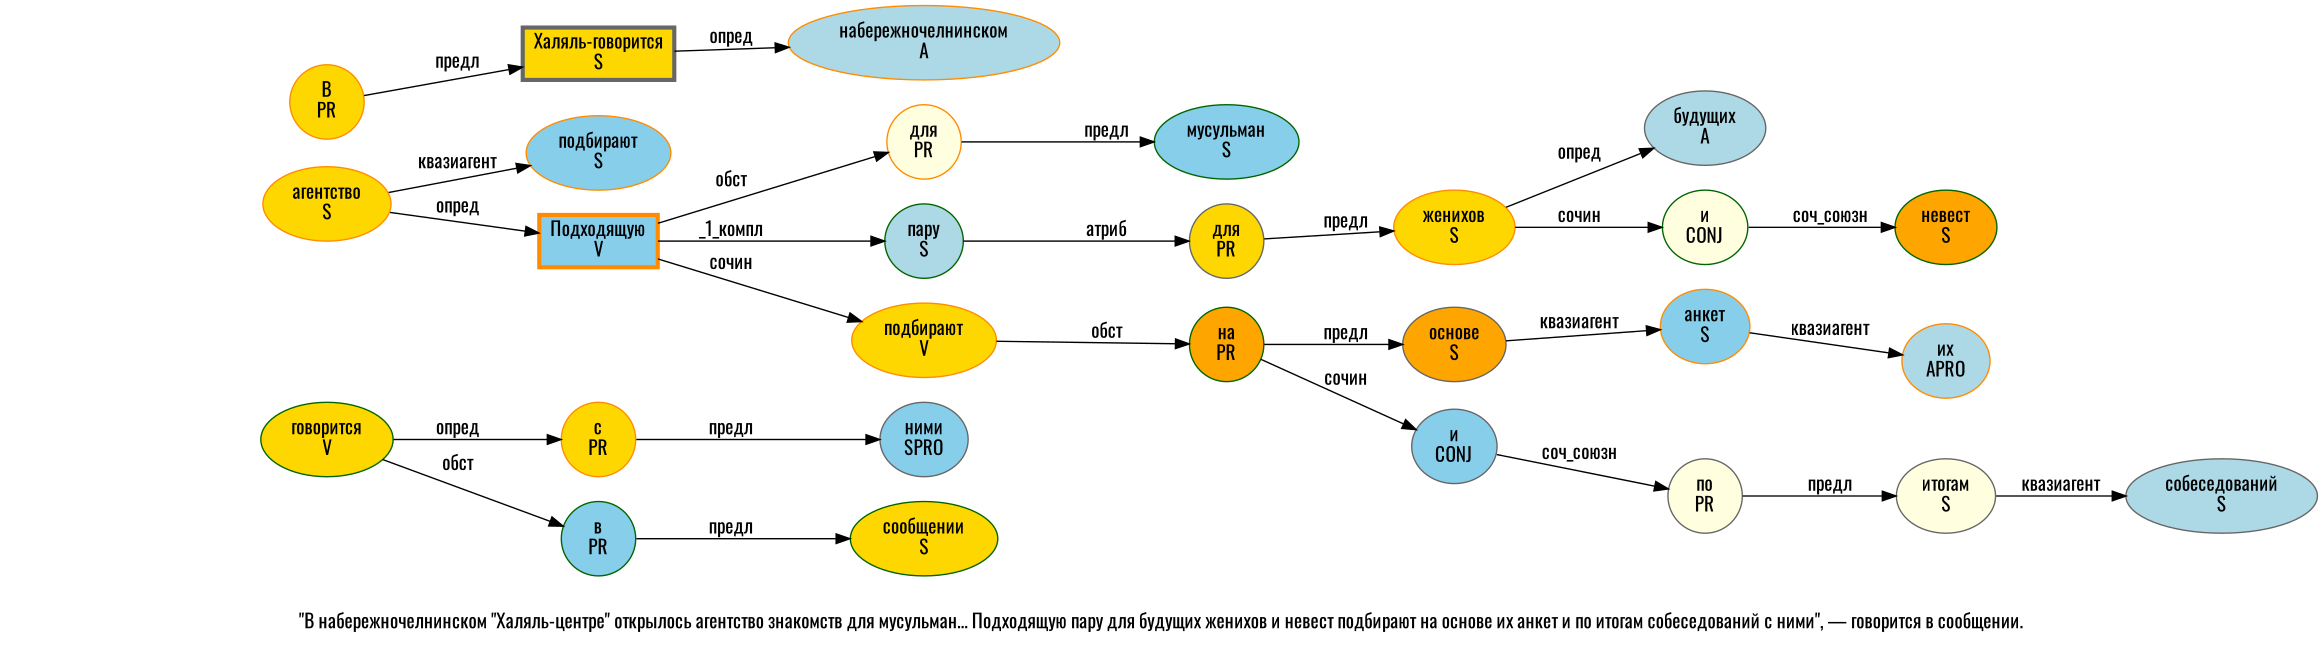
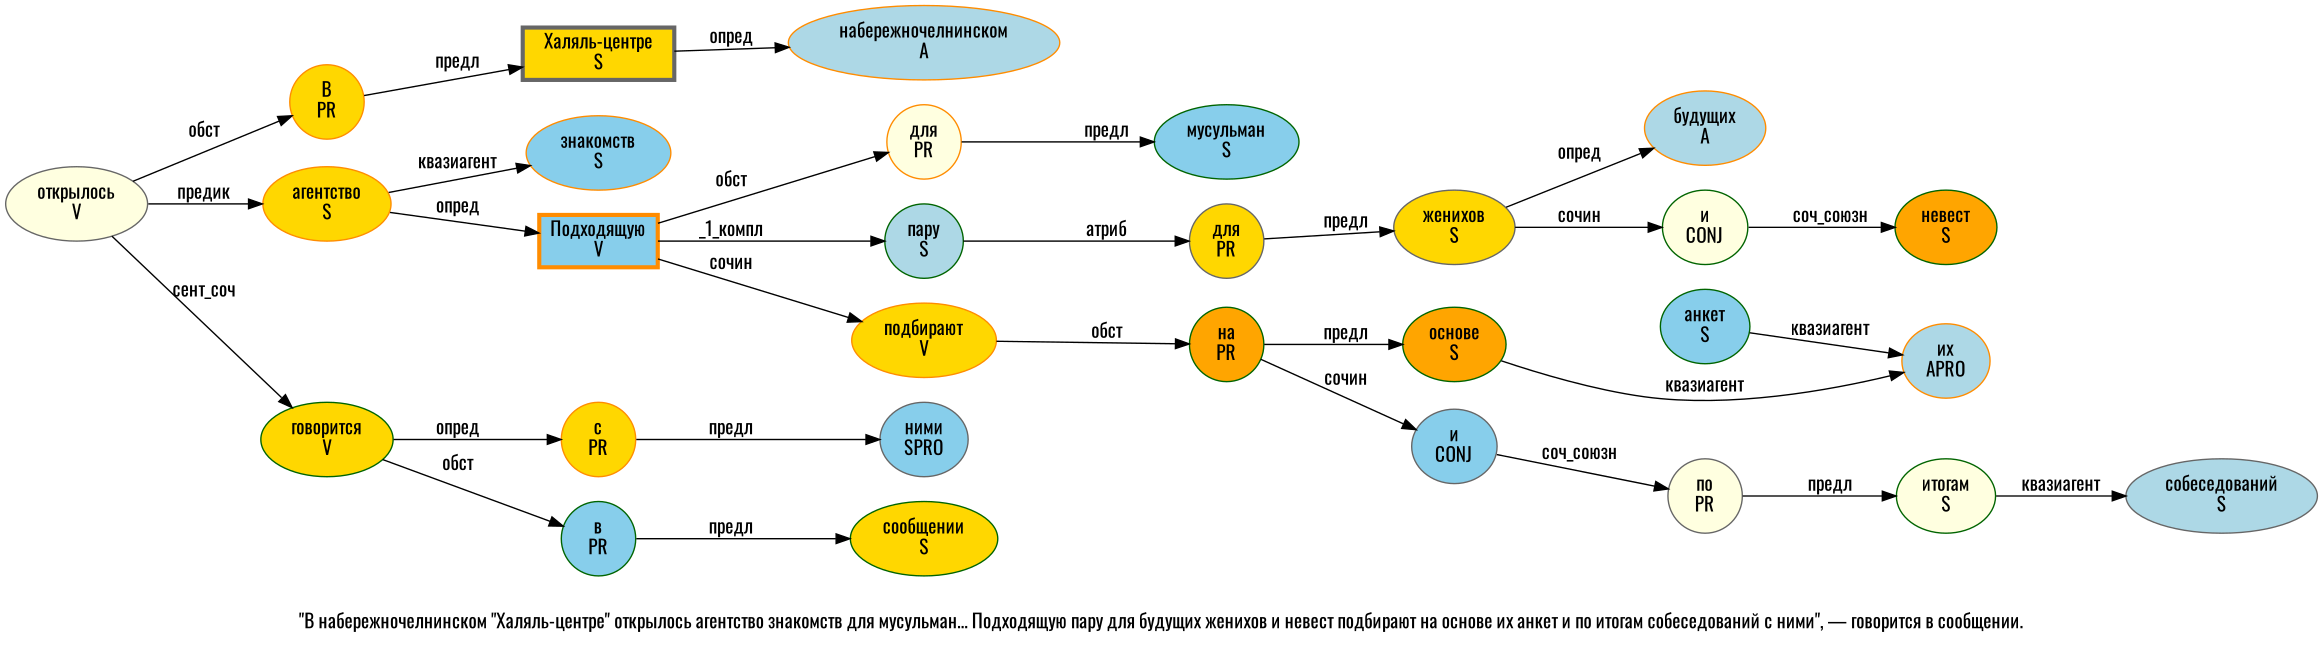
(599, 54) -> (599, 54)
(1705, 128) -> (1705, 128)
(599, 153) -> (599, 153)
none -> (77, 204)
(1454, 227) -> (1454, 227)
(1705, 327) -> (1705, 327)
(1576, 336) -> (1694, 400)
(1454, 344) -> (1454, 344)
(1946, 496) -> (1946, 496)
